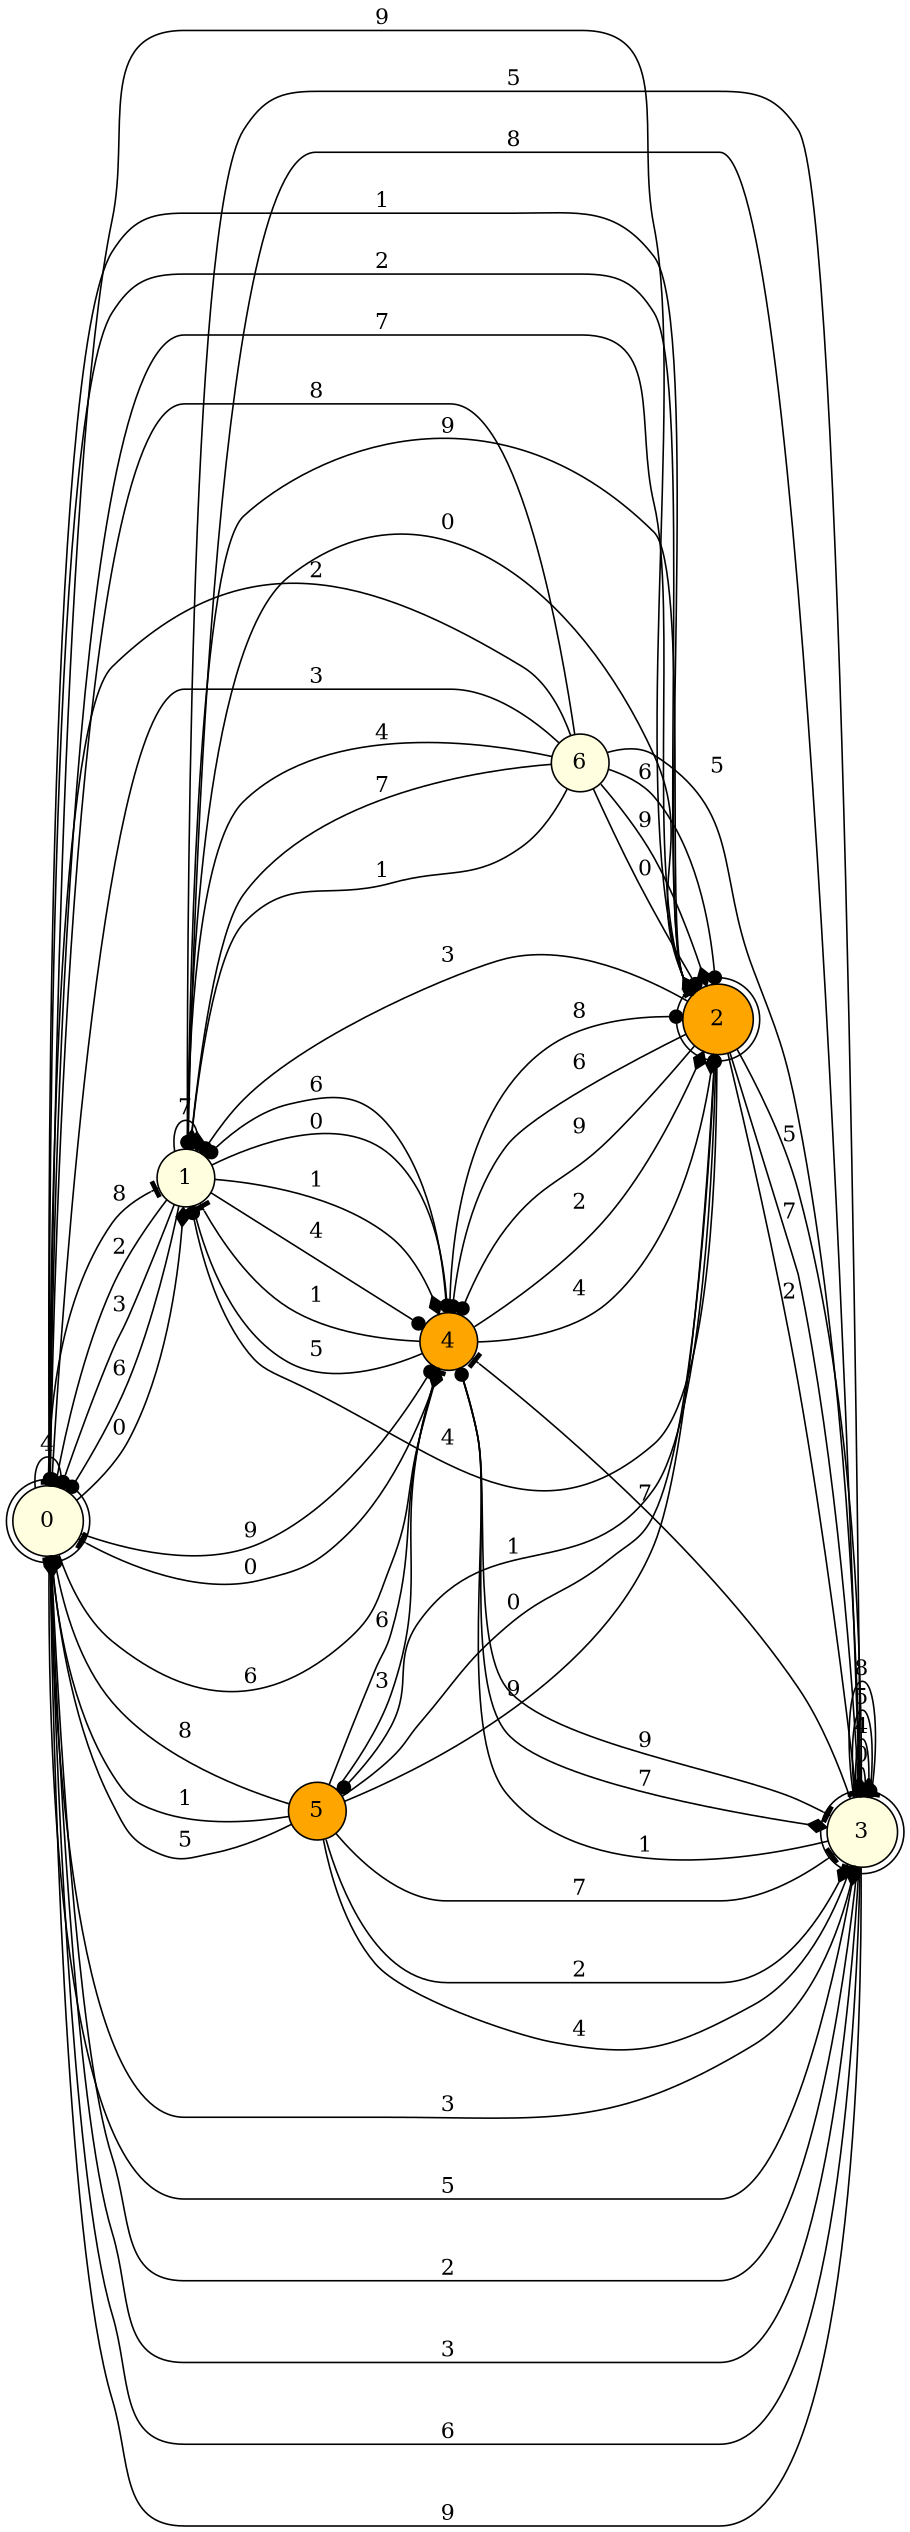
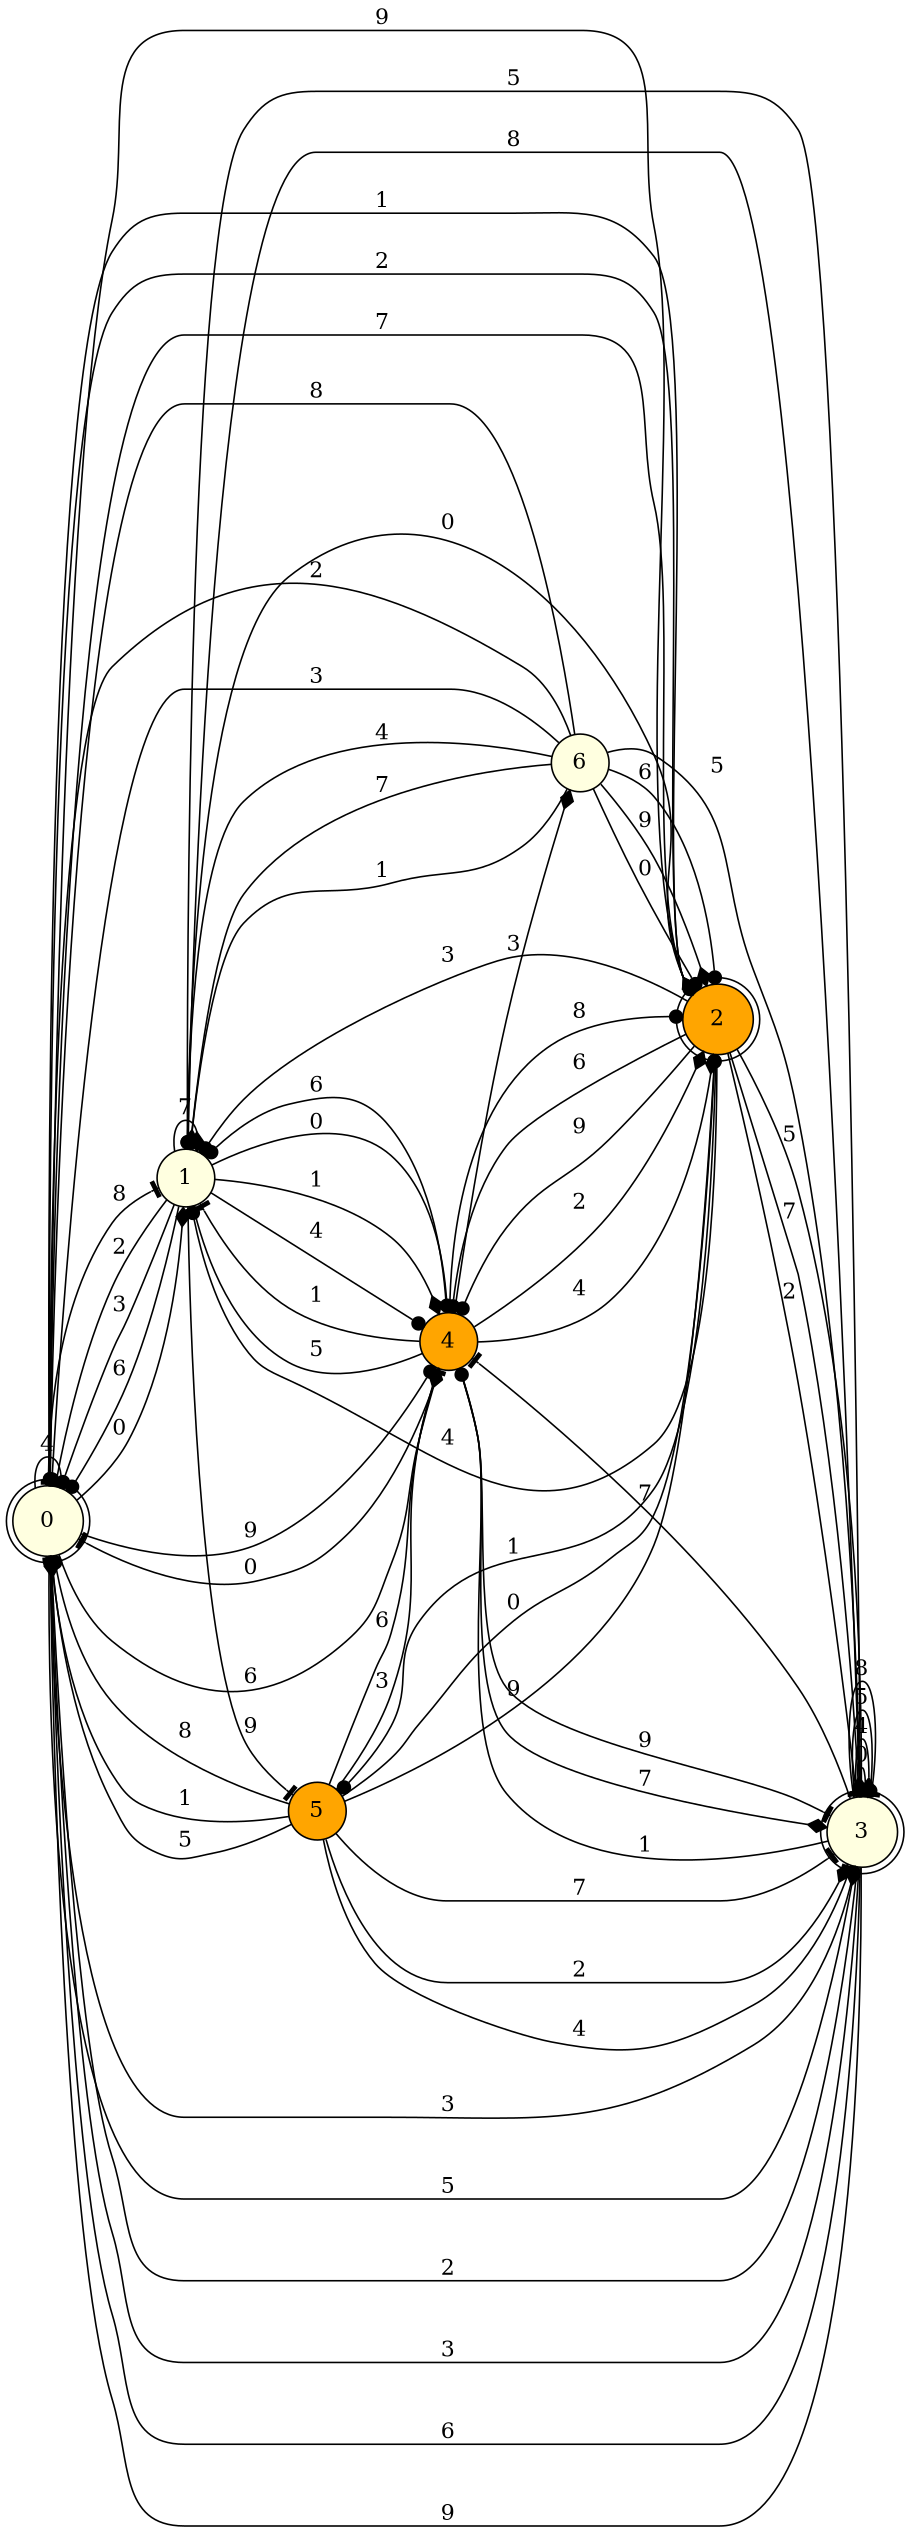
(363, 450) -> (202, 1509)
none -> (498, 1058)
